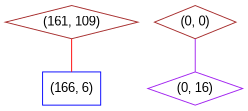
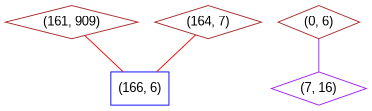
(72, 22) -> (72, 22)
(195, 22) -> (319, 22)
none -> (208, 22)
(195, 89) -> (319, 89)
